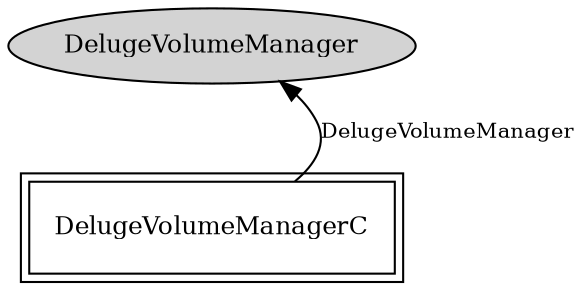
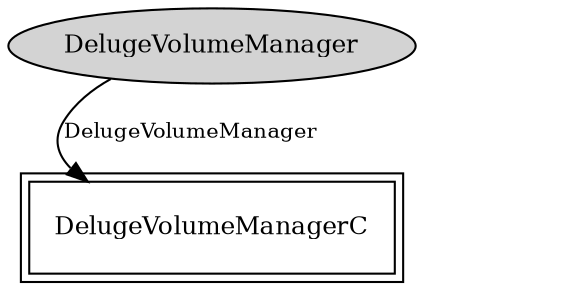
(321, 139) -> (67, 116)
